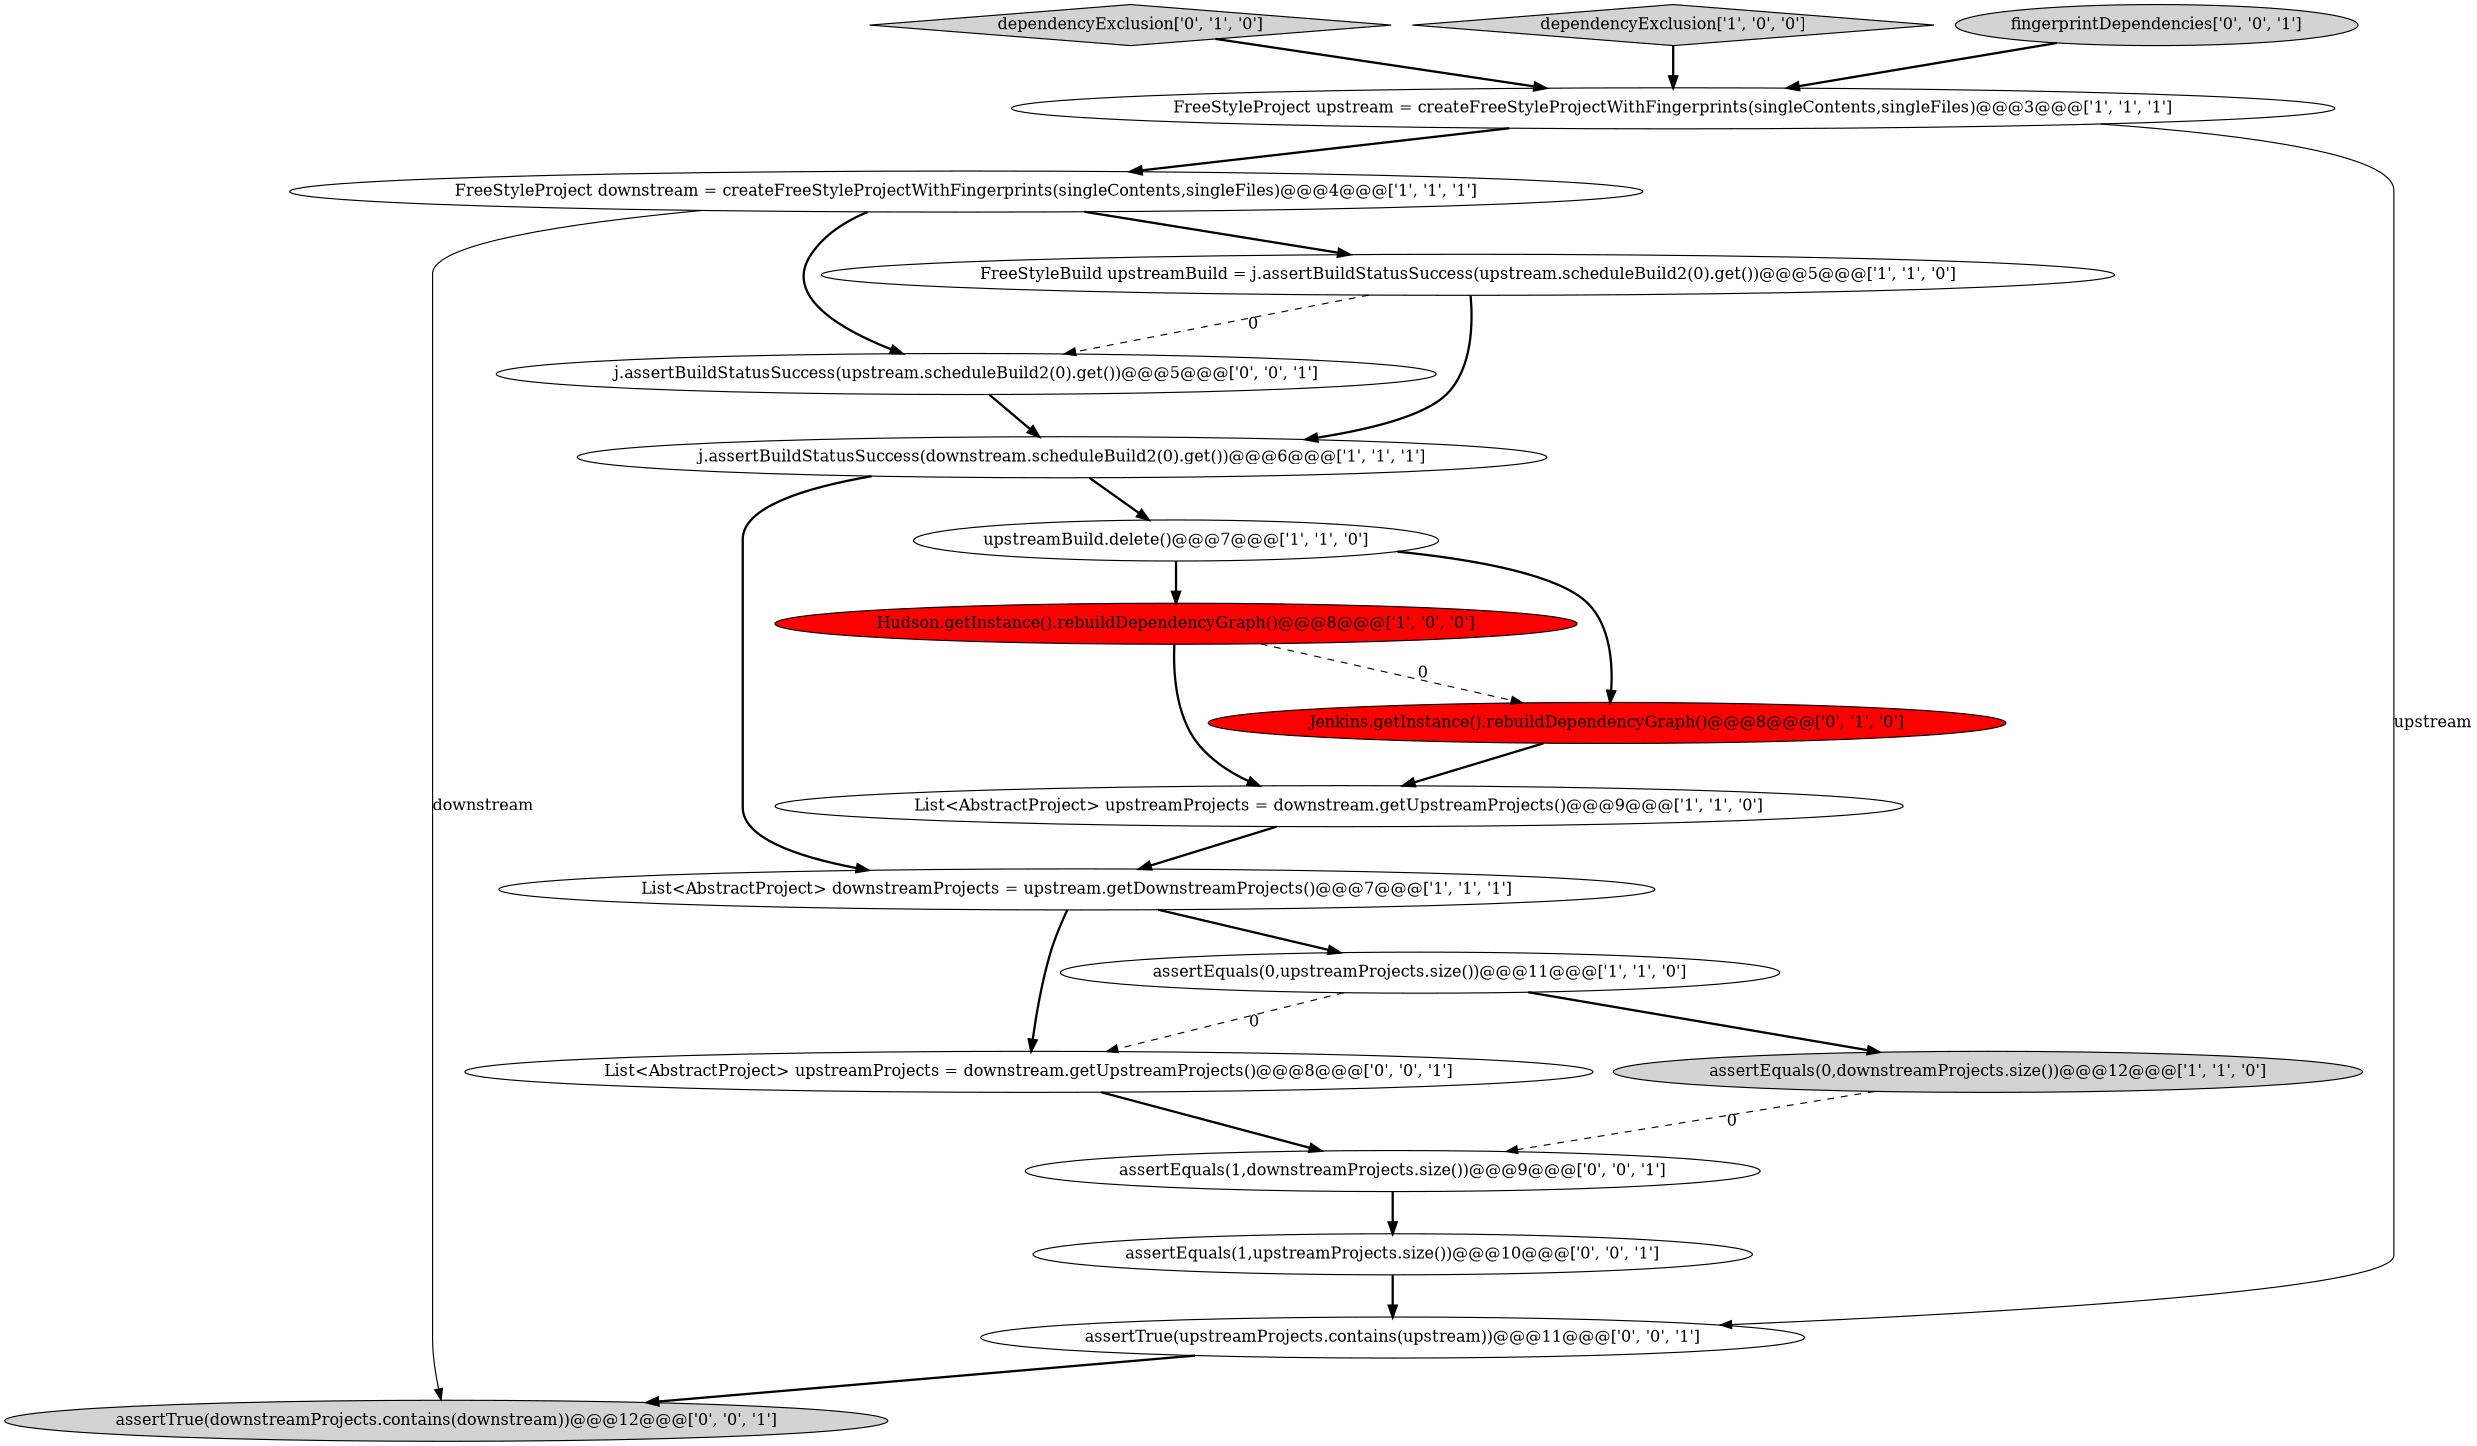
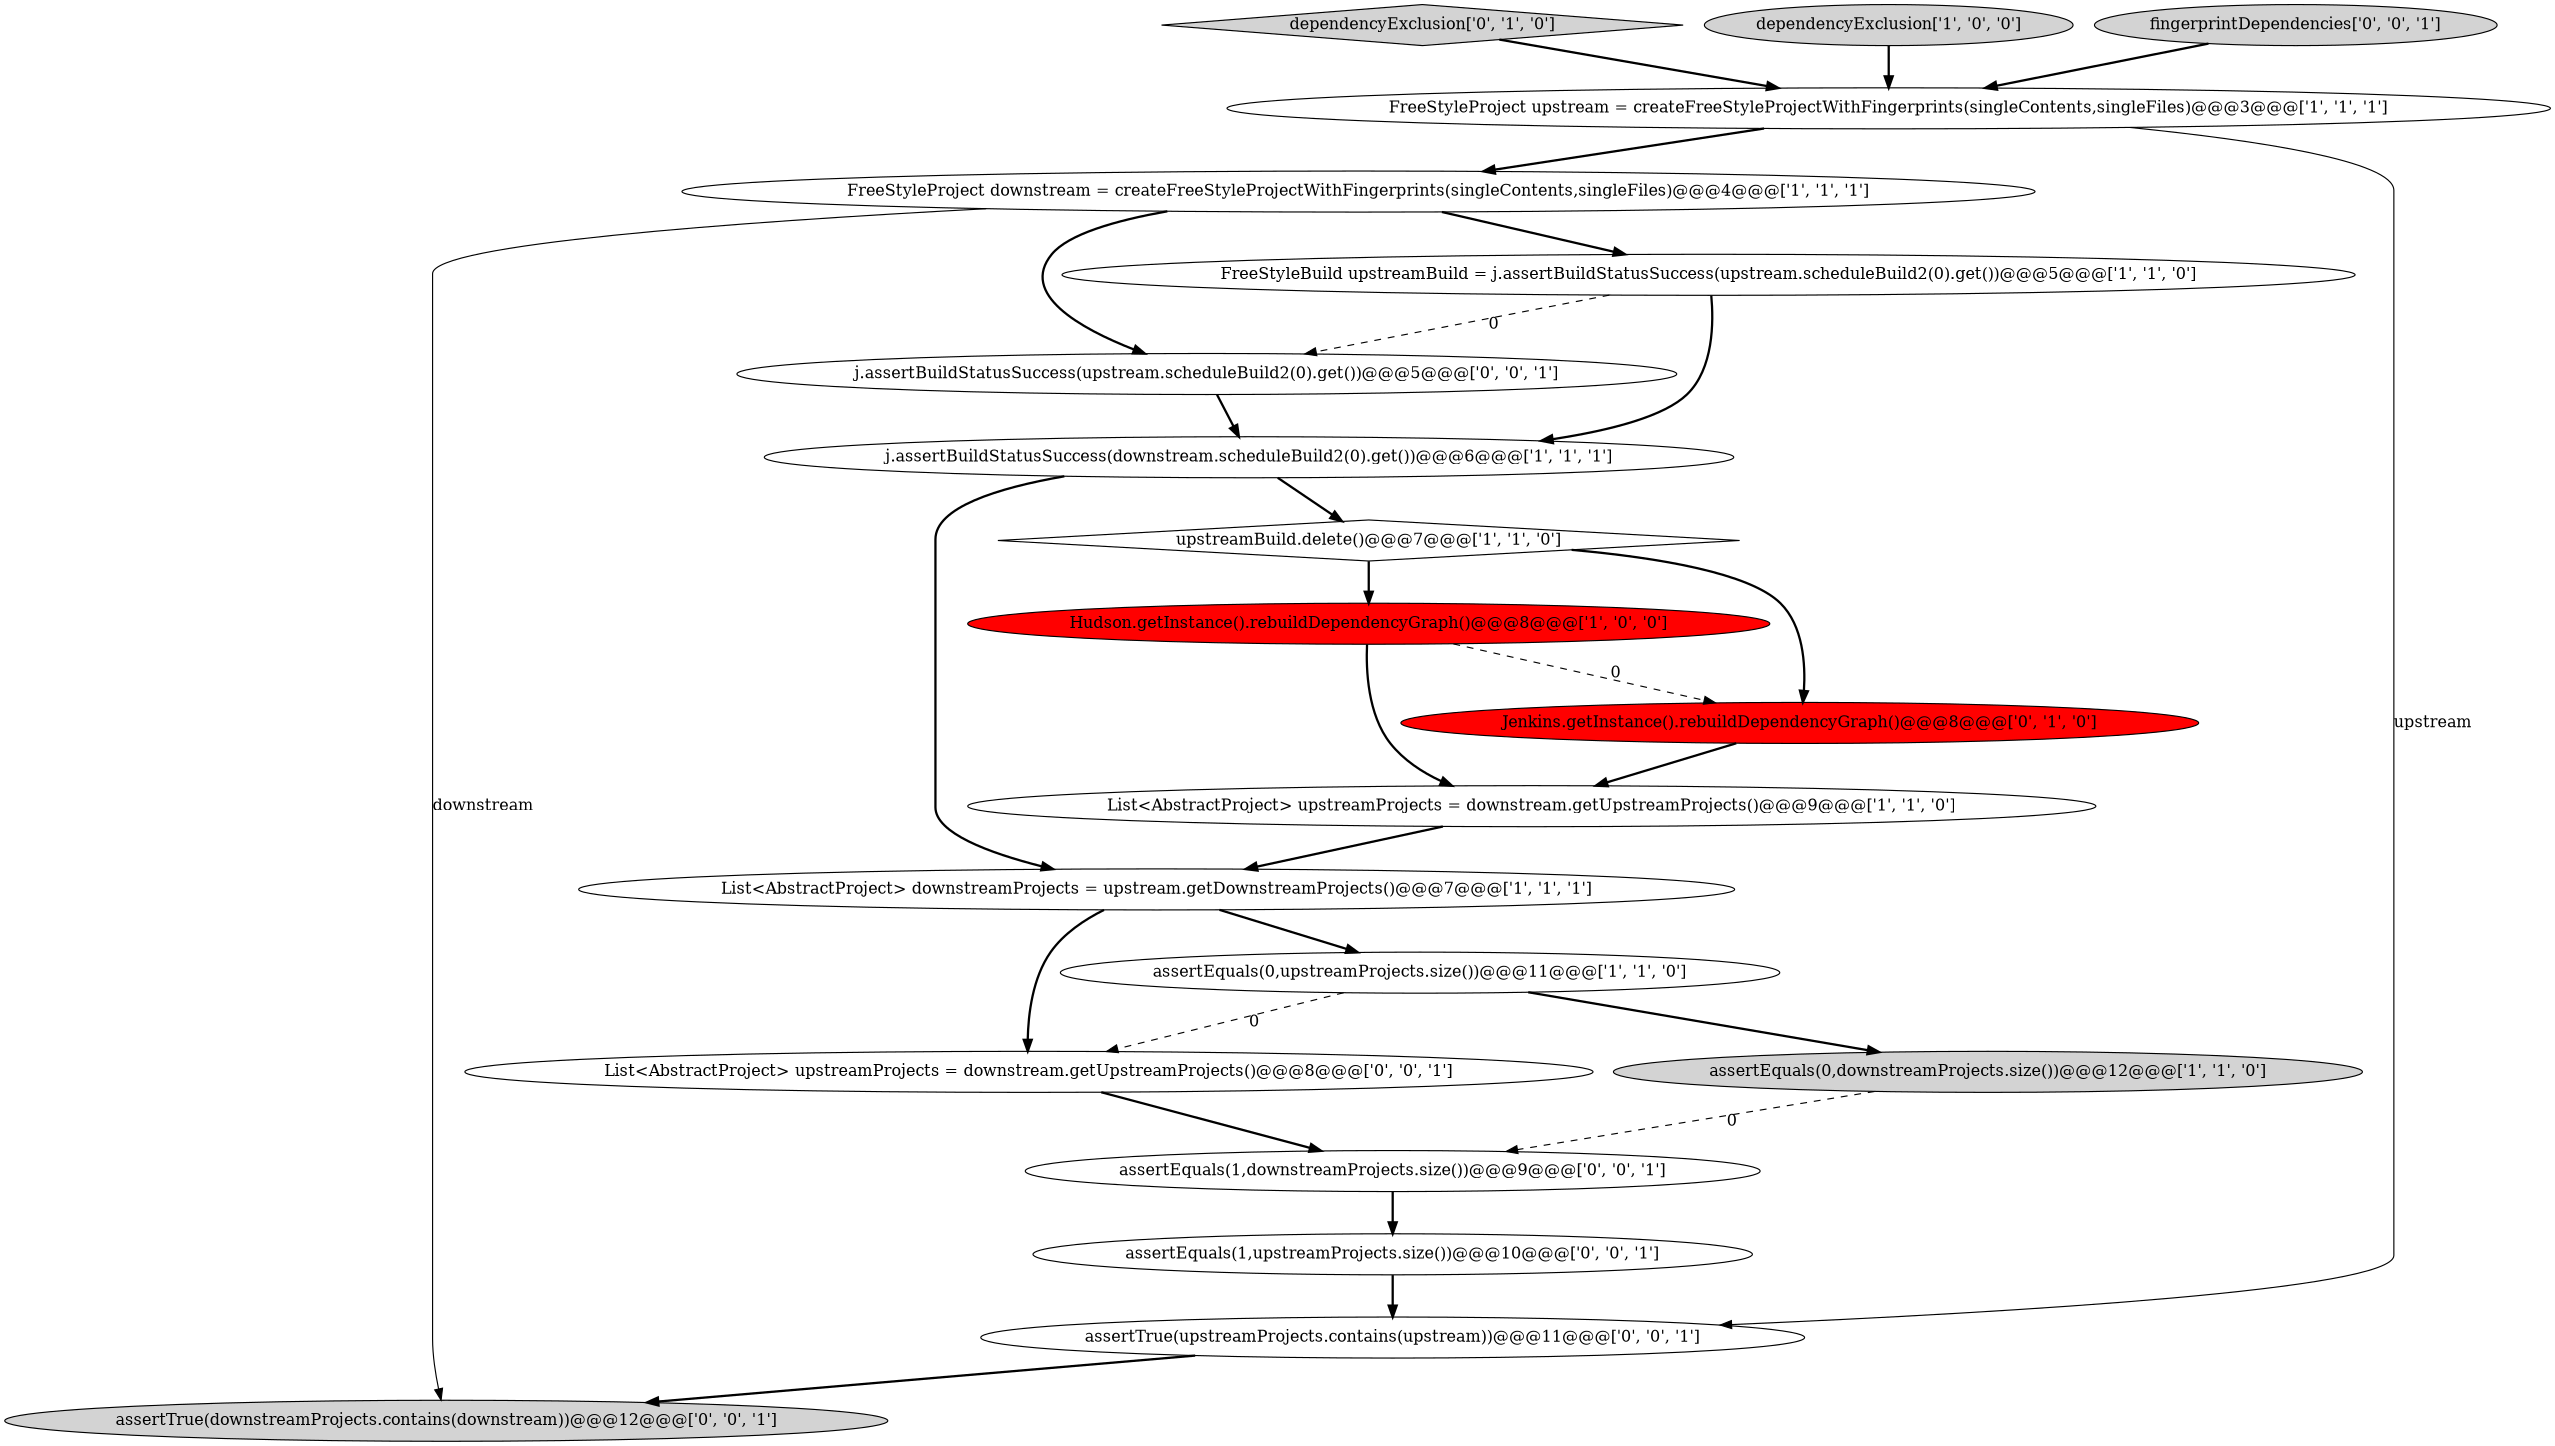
(1673, 25) -> (1889, 25)
(1176, 540) -> (1369, 540)
